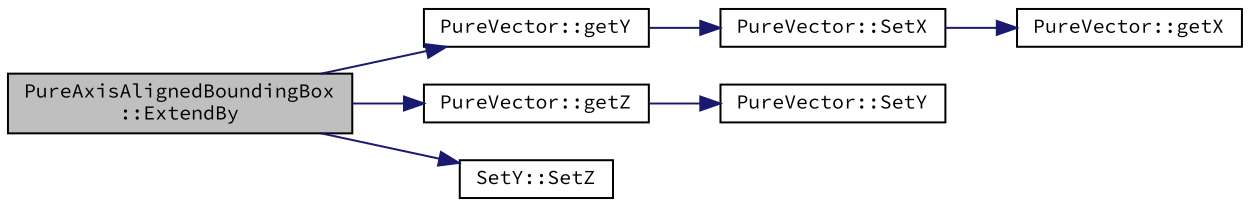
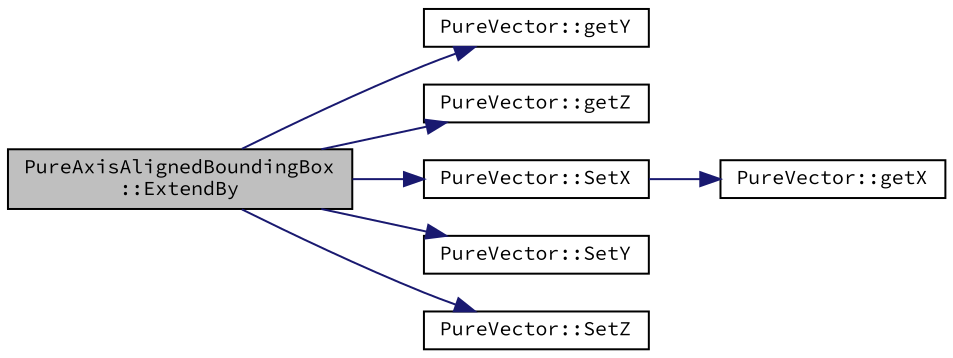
(675, 28) -> (378, 179)
(675, 103) -> (374, 220)
(536, 179) -> (536, 330)
